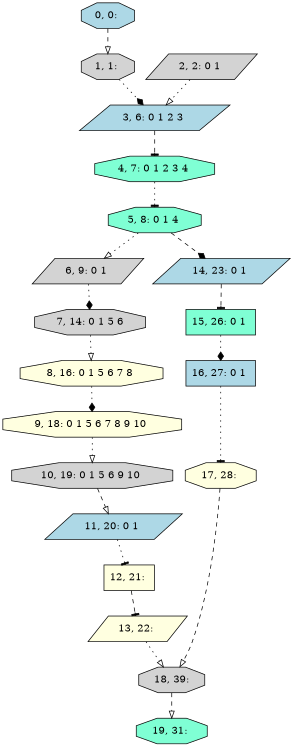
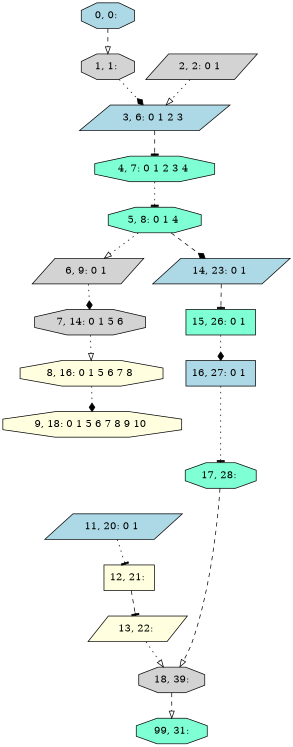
(92, 476) -> none
(221, 476) -> (221, 476)
(172, 731) -> (172, 731)
